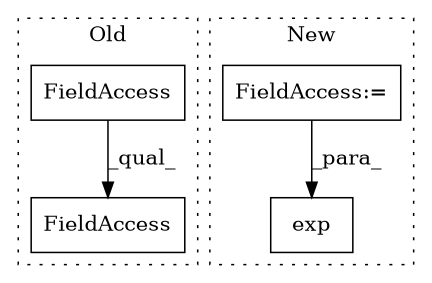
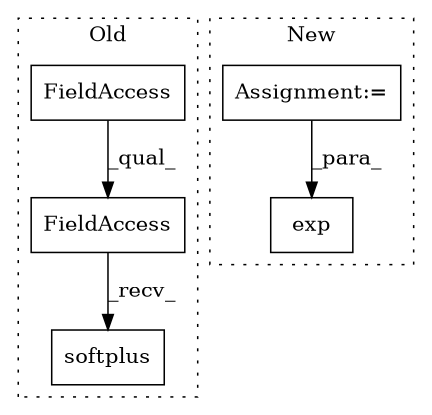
(312, 93) -> (312, 93)
none -> (108, 357)
